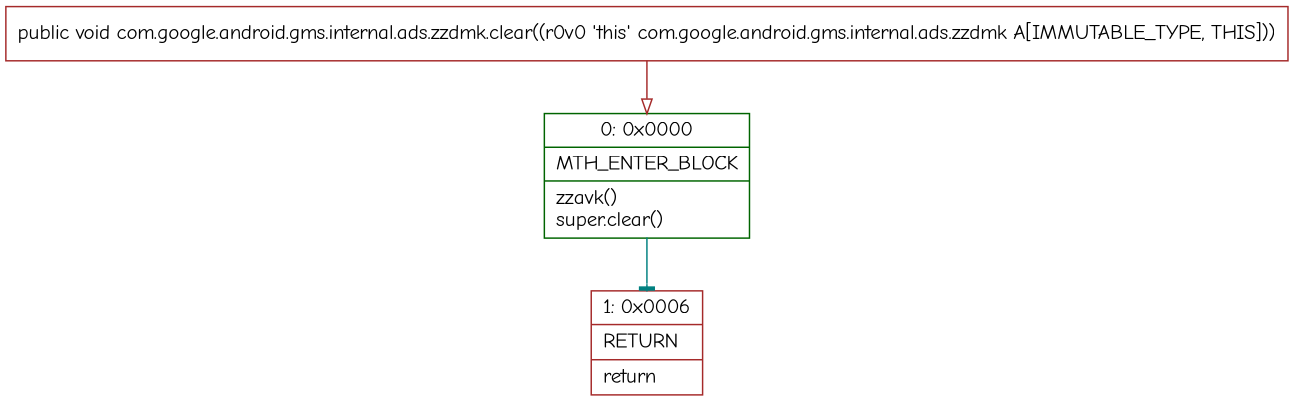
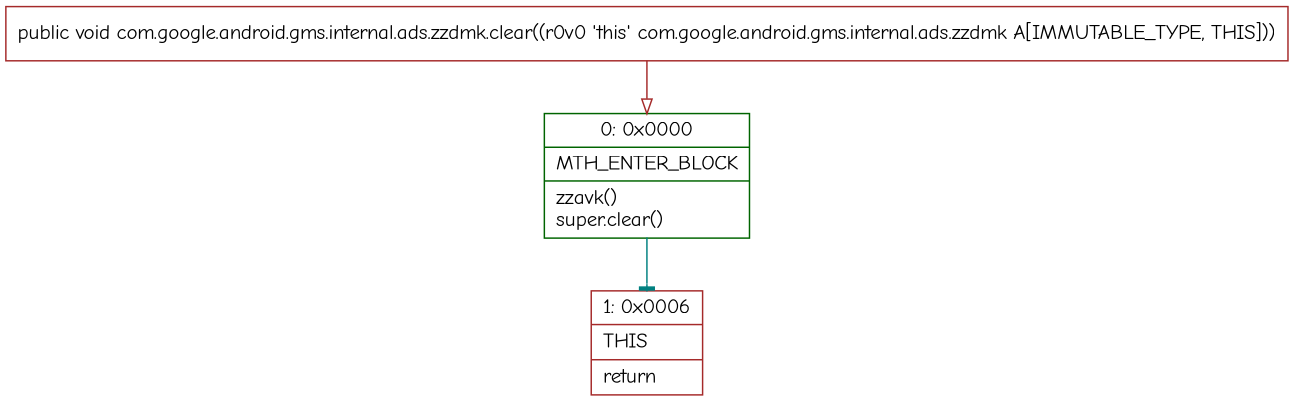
(641, 341) -> (626, 341)
